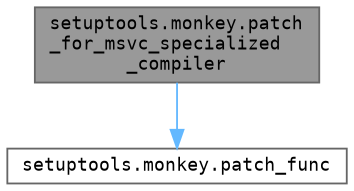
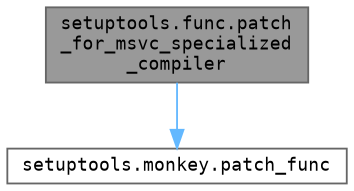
(177, 45) -> (177, 45)
